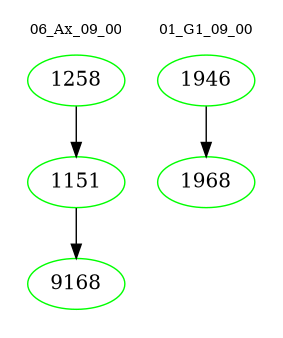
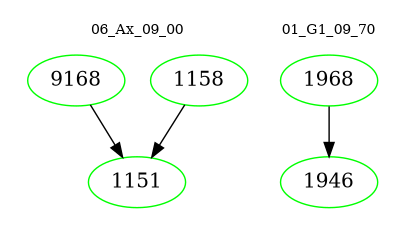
(206, 30) -> (329, 30)
(76, 81) -> (199, 81)
(206, 124) -> (329, 124)
(76, 226) -> (103, 125)
